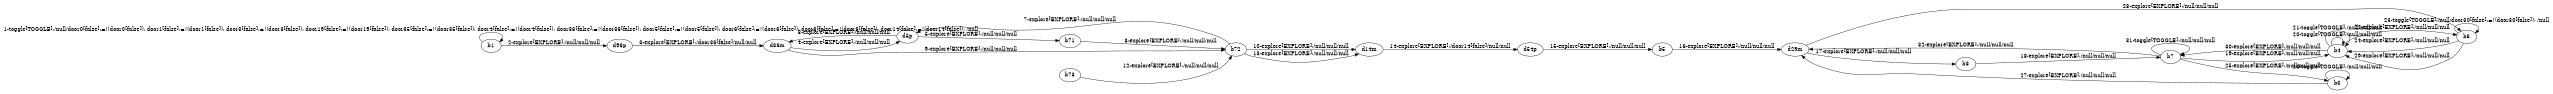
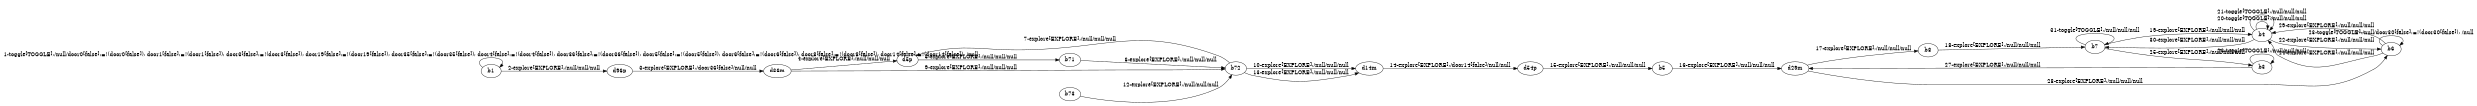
(844, 36) -> none
(1987, 48) -> none
